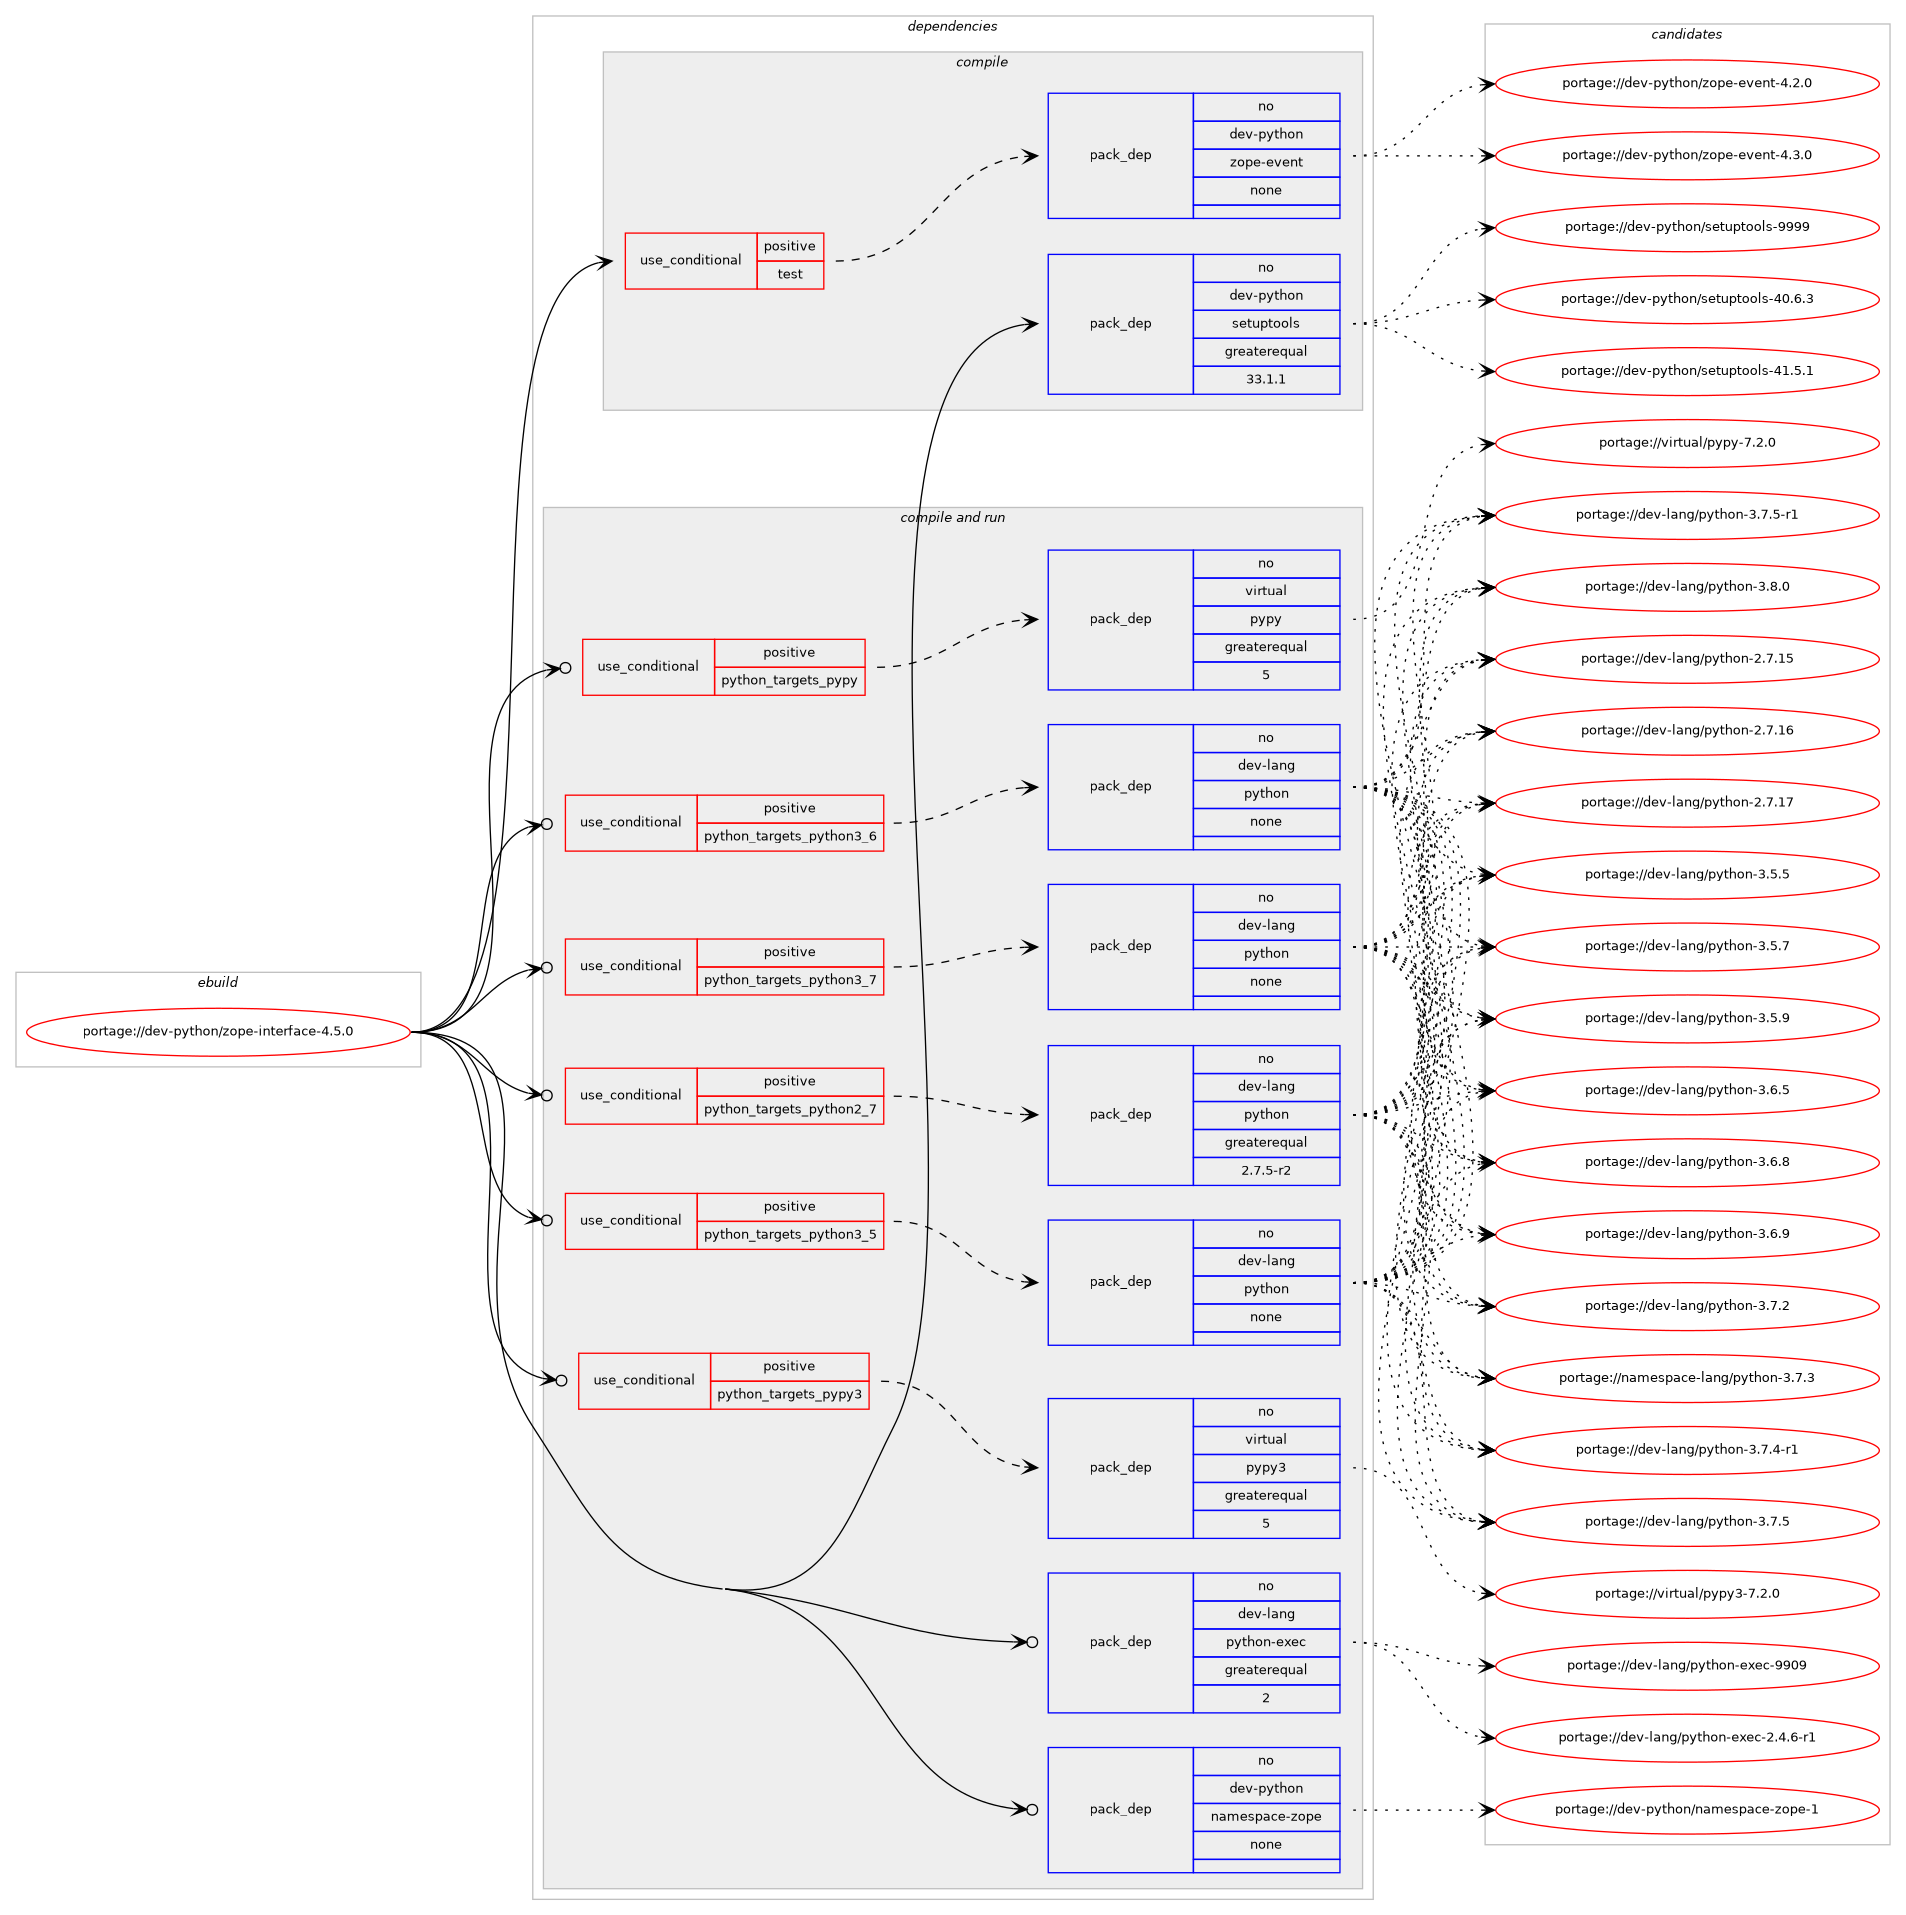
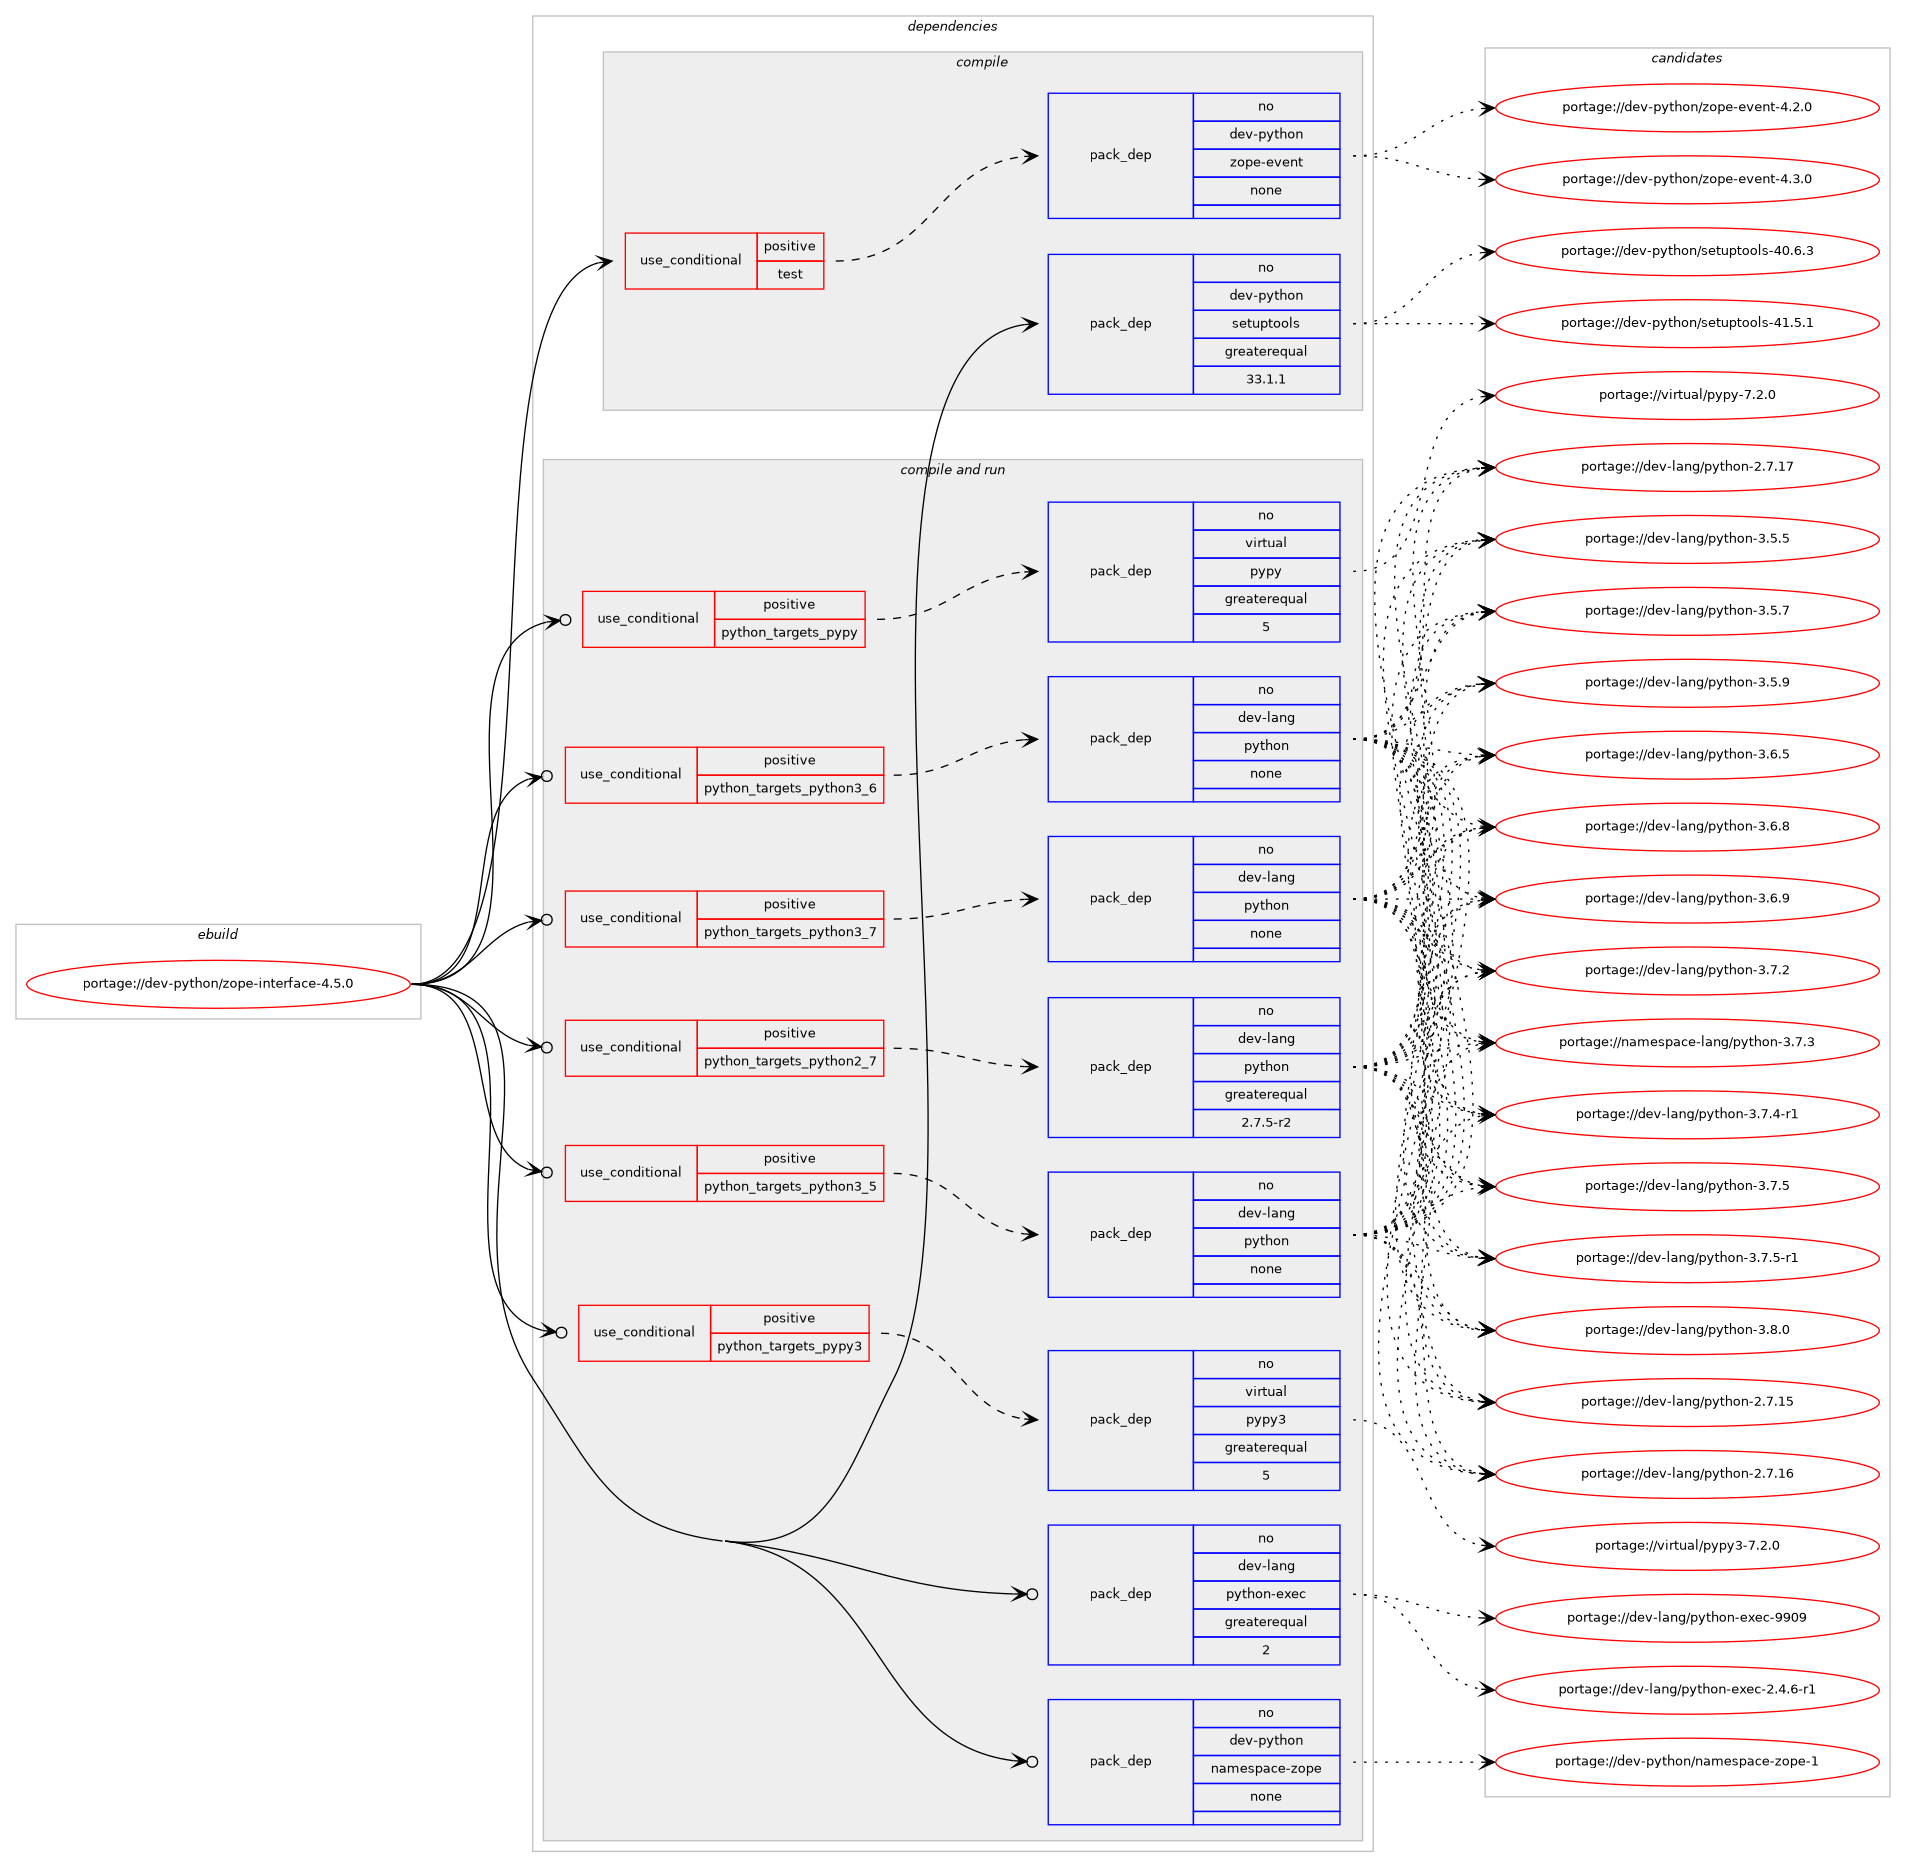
(1688, 228) -> none
